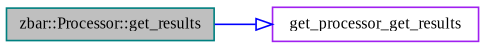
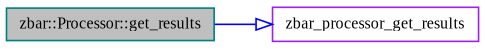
(376, 24) -> (376, 24)
